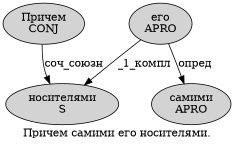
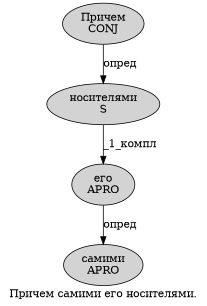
(116, 60) -> (103, 140)
(74, 64) -> (120, 64)
